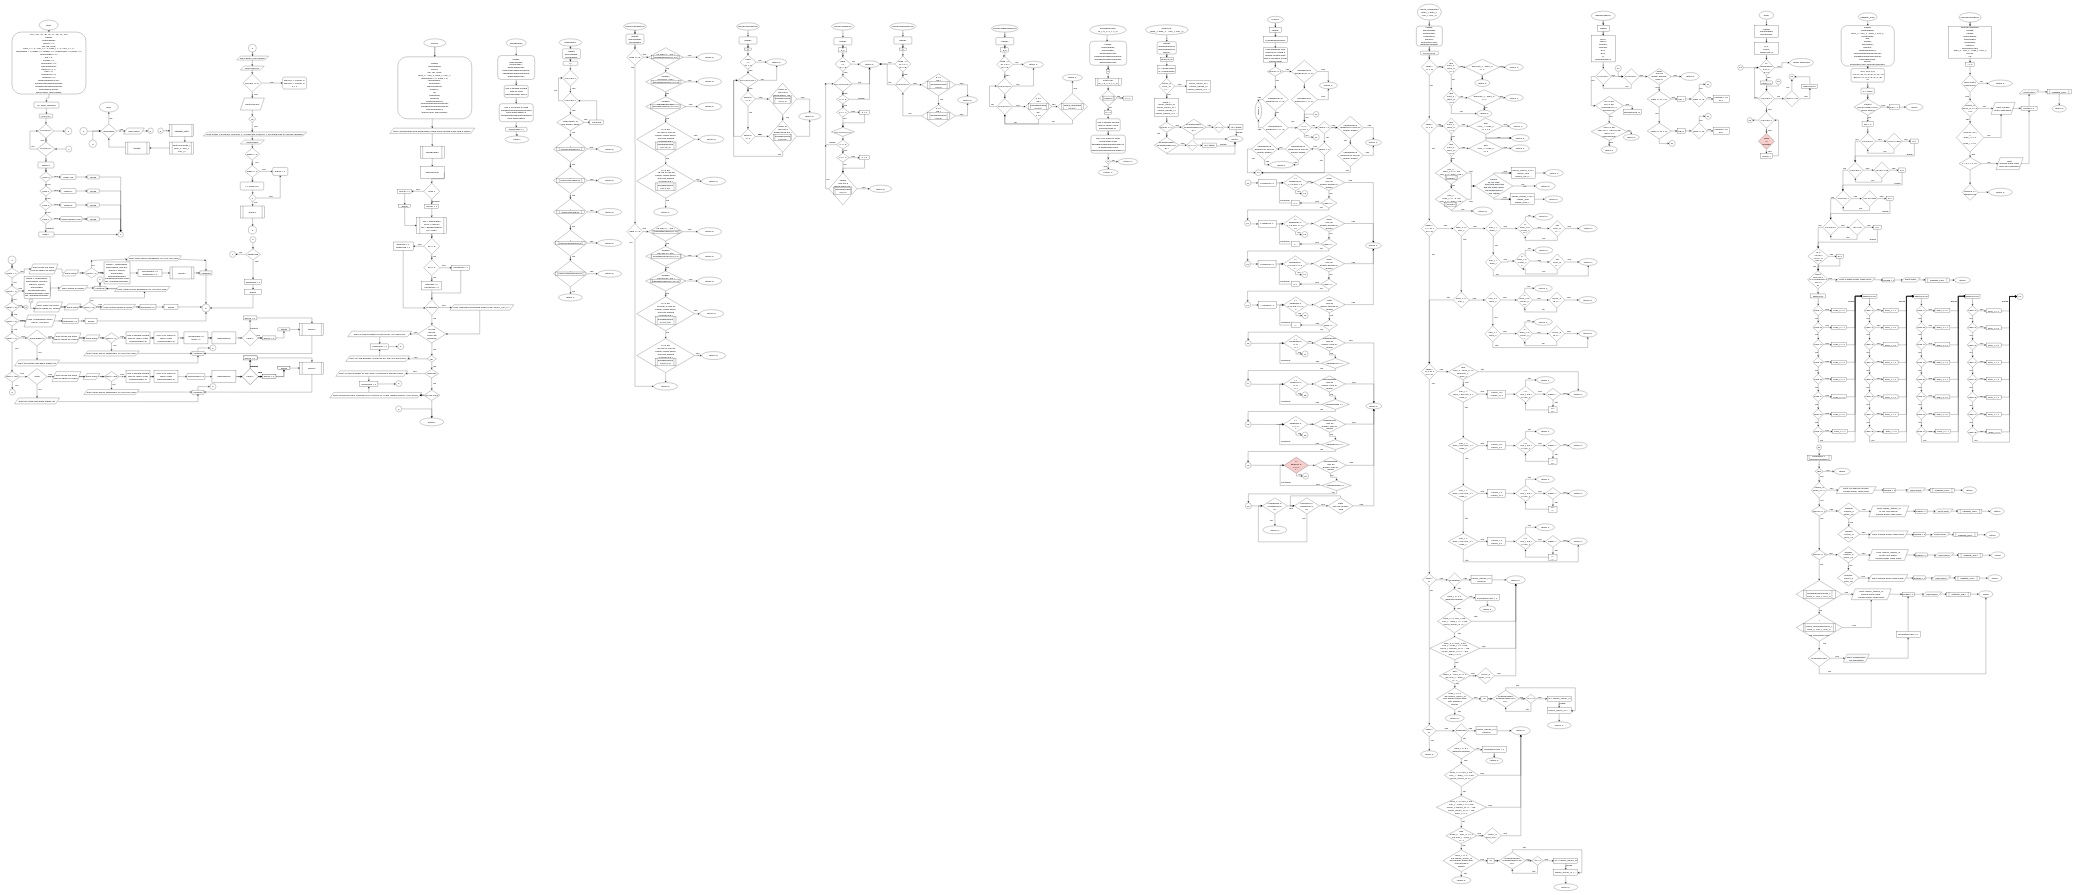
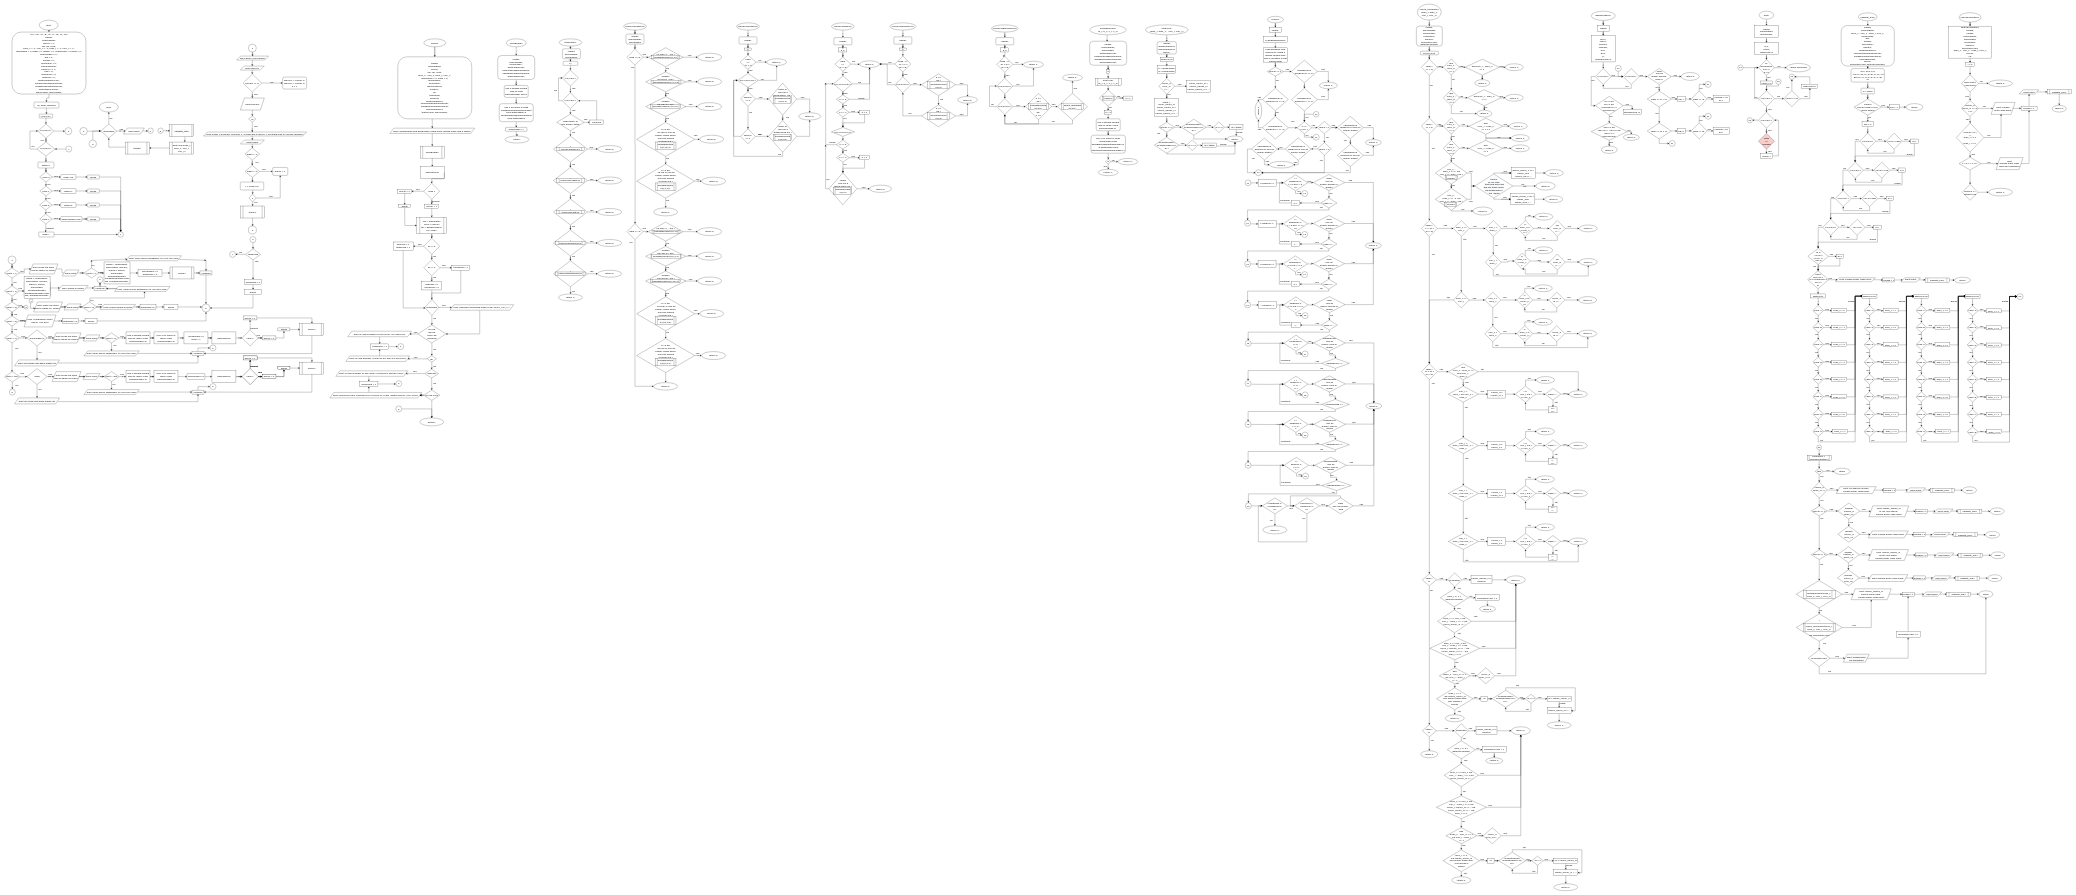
(1802, 63) -> (1799, 68)
(1296, 466) -> (1296, 466)
